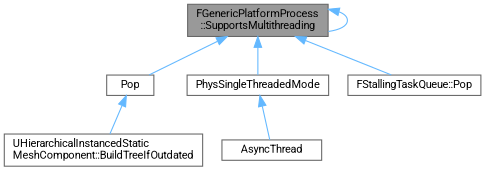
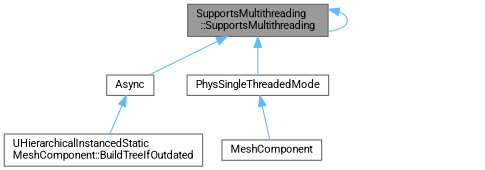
(258, 20) -> (258, 20)
(130, 85) -> (130, 85)
(414, 85) -> none
(272, 150) -> (272, 150)
